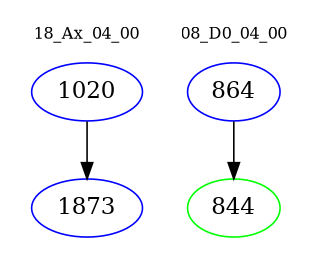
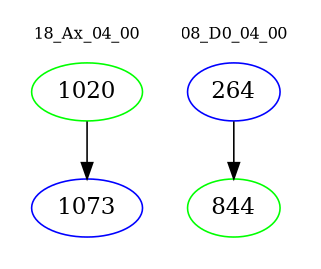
(87, 92) -> (87, 92)
(234, 92) -> (234, 92)
(87, 208) -> (87, 208)
